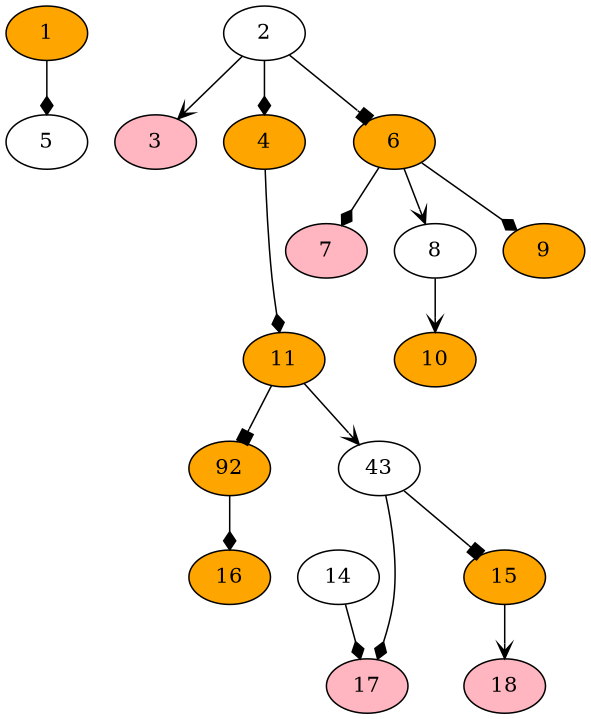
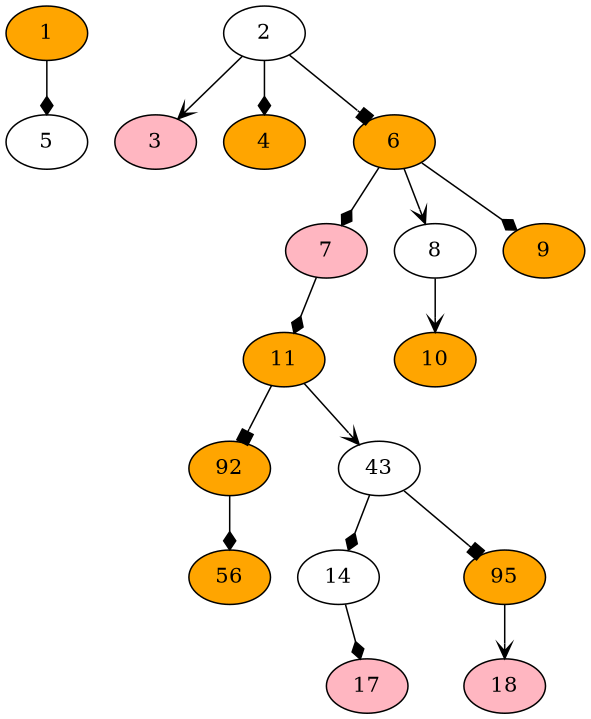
(269, 242) -> (309, 297)
(395, 569) -> (362, 514)
(230, 577) -> (230, 577)
(505, 577) -> (505, 577)
